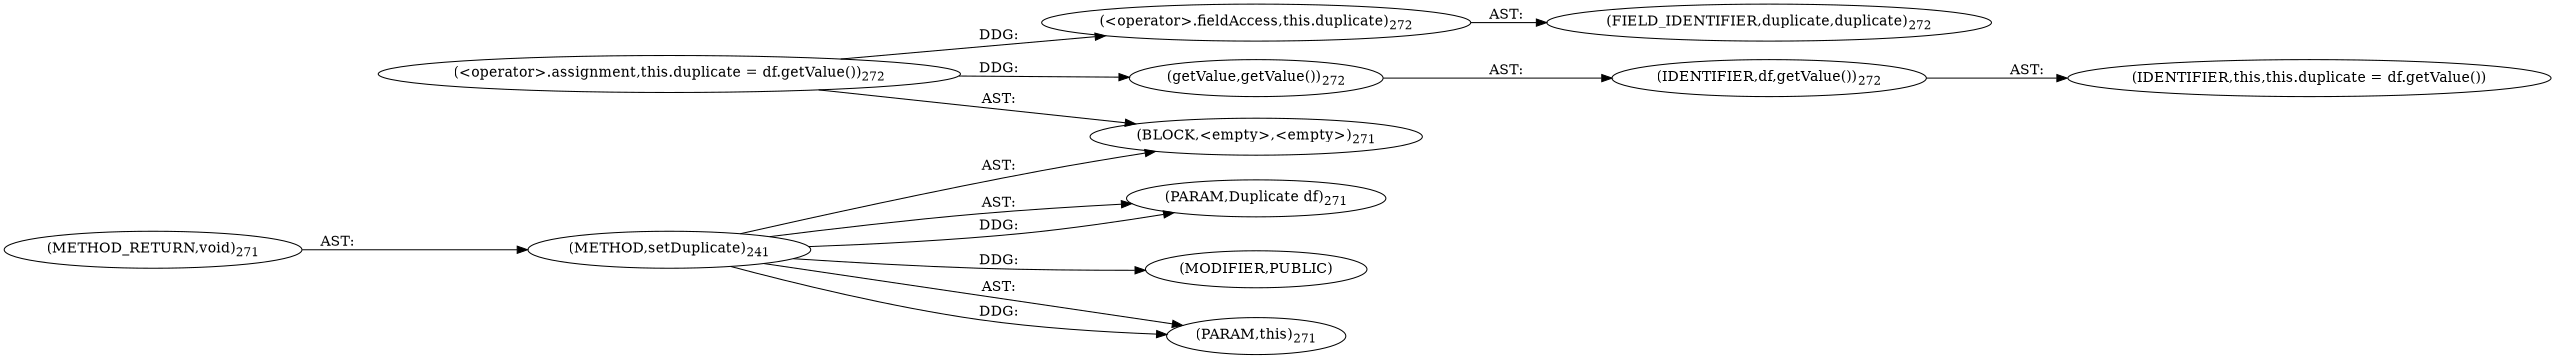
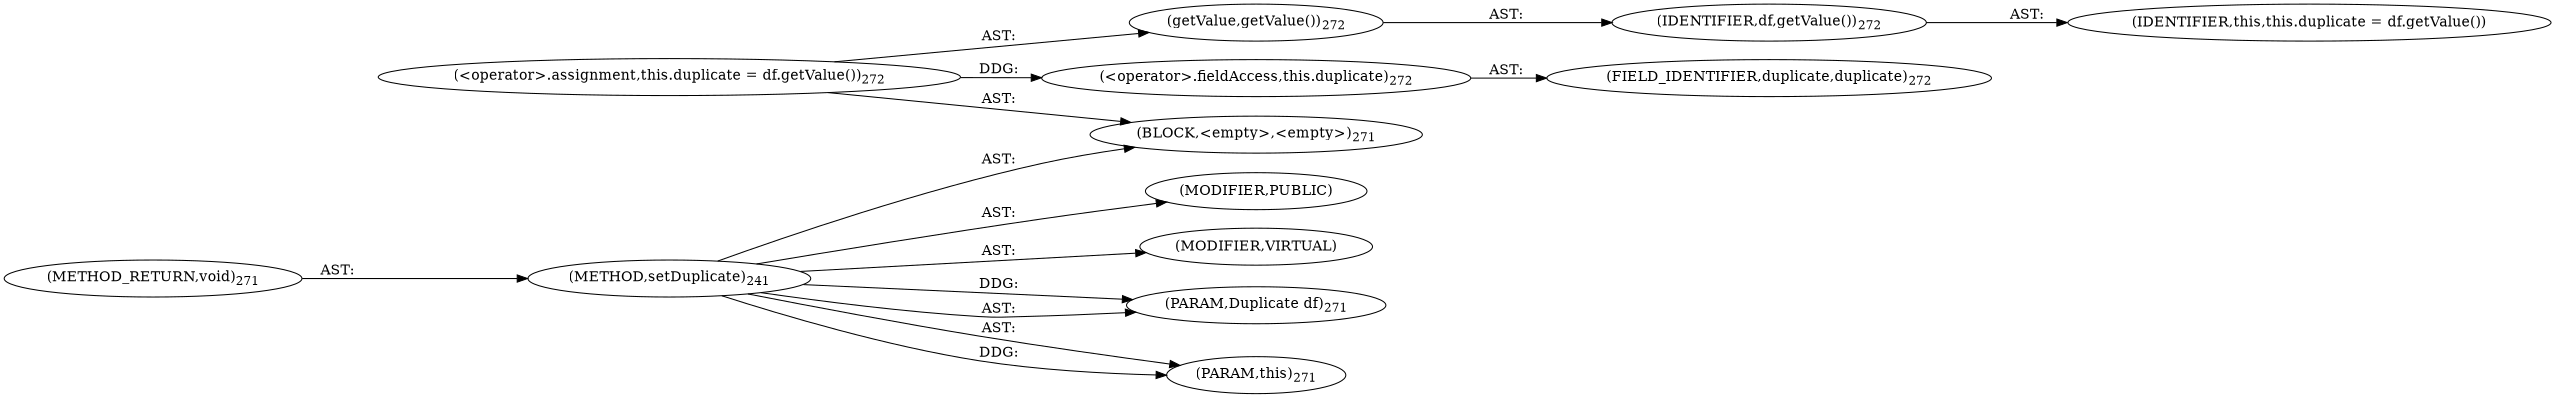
(1001, 68) -> (1001, 36)
none -> (1256, 247)
(1001, 261) -> (1001, 213)
